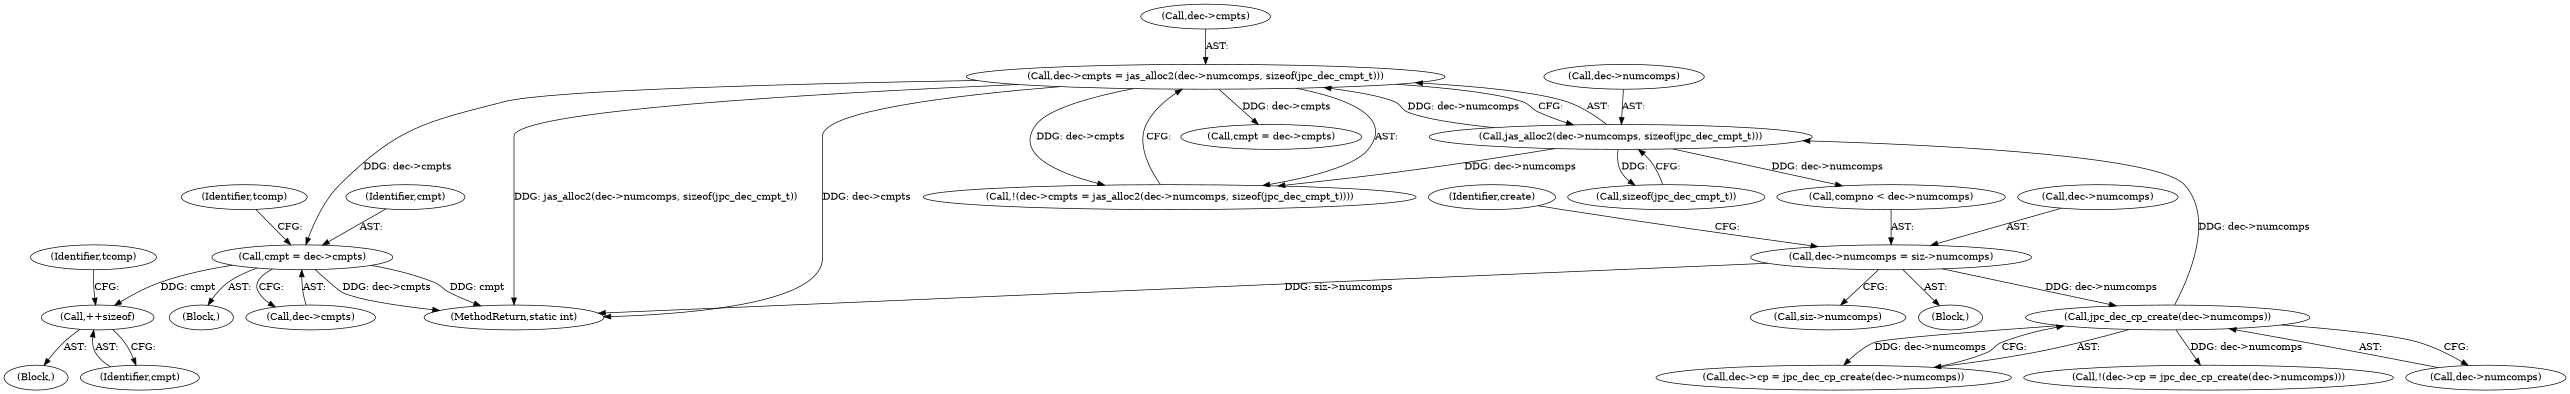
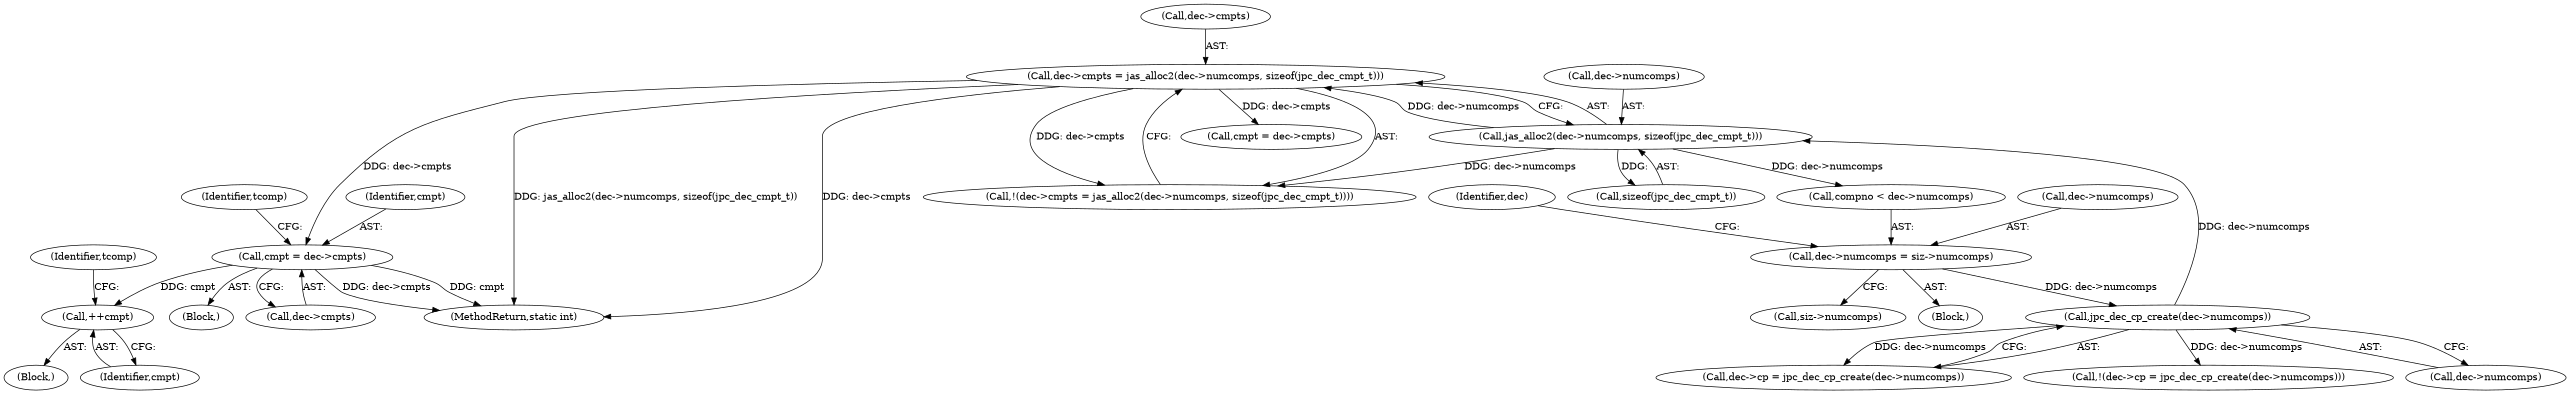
(1670, 167) -> (1670, 167)
(1492, 197) -> (1492, 197)
(1187, 288) -> none
(98, 317) -> (98, 317)
